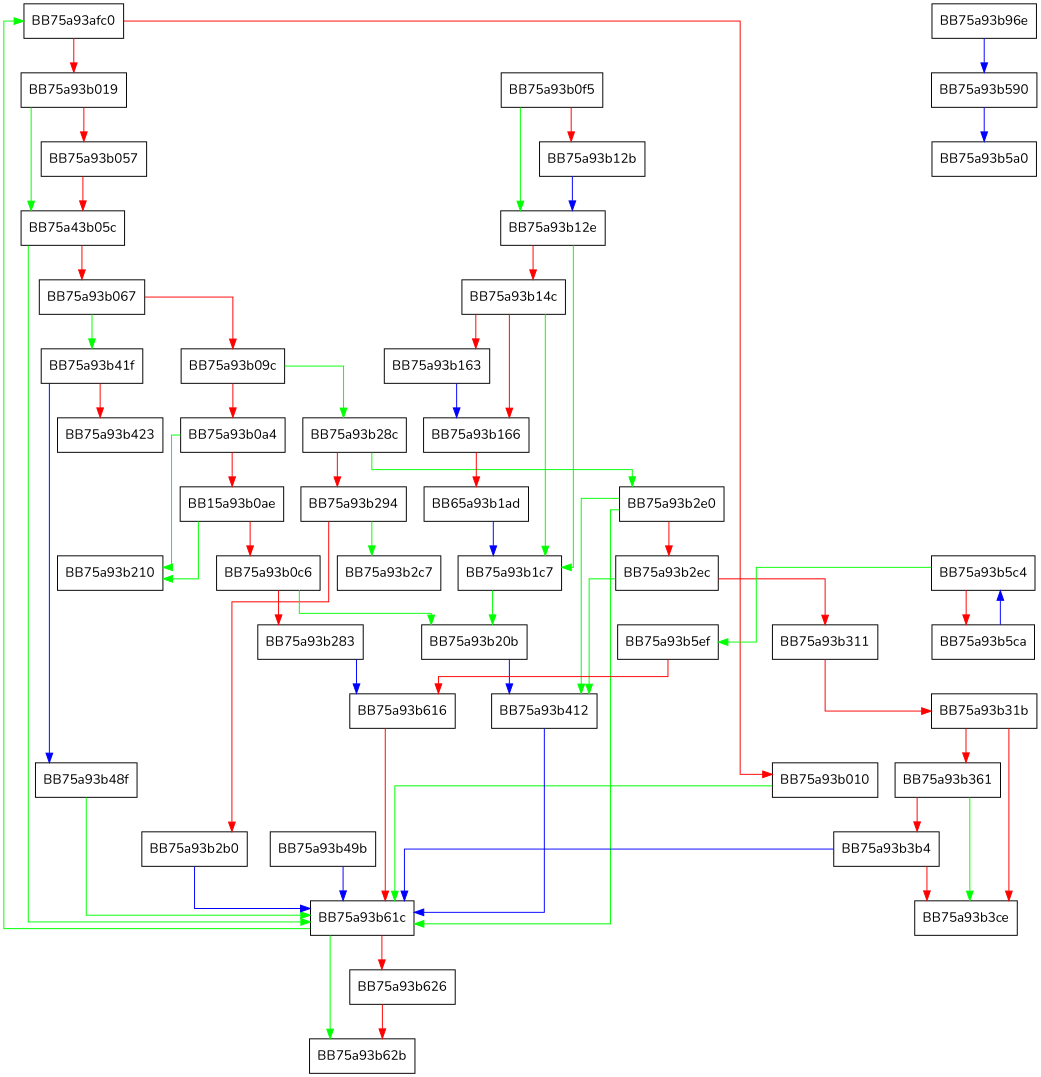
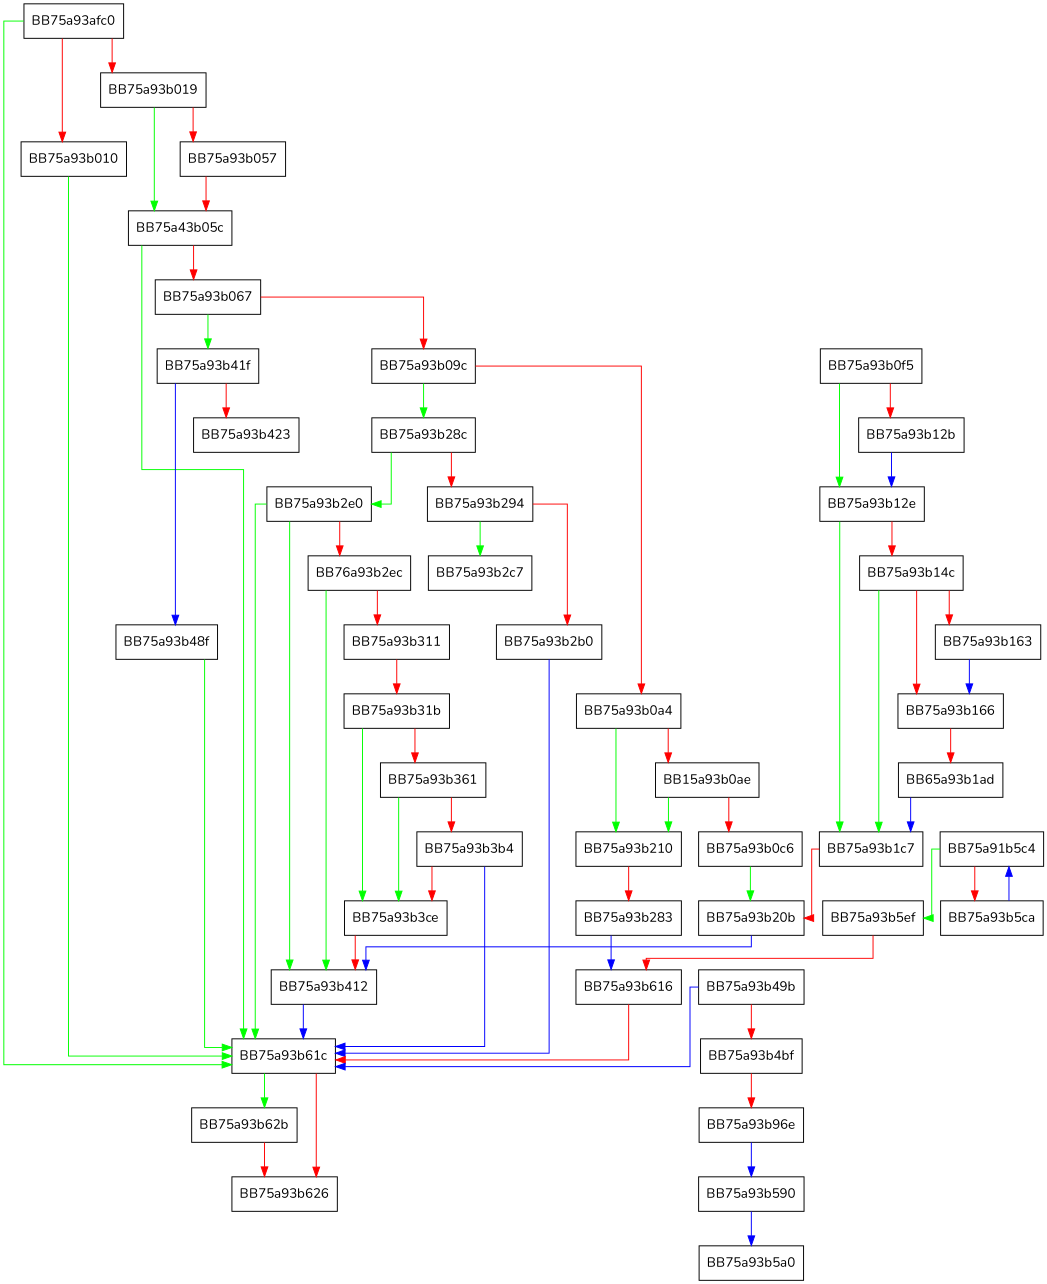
(667, 573) -> (359, 573)
(983, 573) -> (992, 849)
(493, 603) -> (812, 880)
(279, 608) -> (629, 879)
(4, 623) -> (4, 642)
(1009, 810) -> (362, 810)
none -> (355, 948)
(382, 1017) -> (264, 1155)
none -> (751, 1056)
